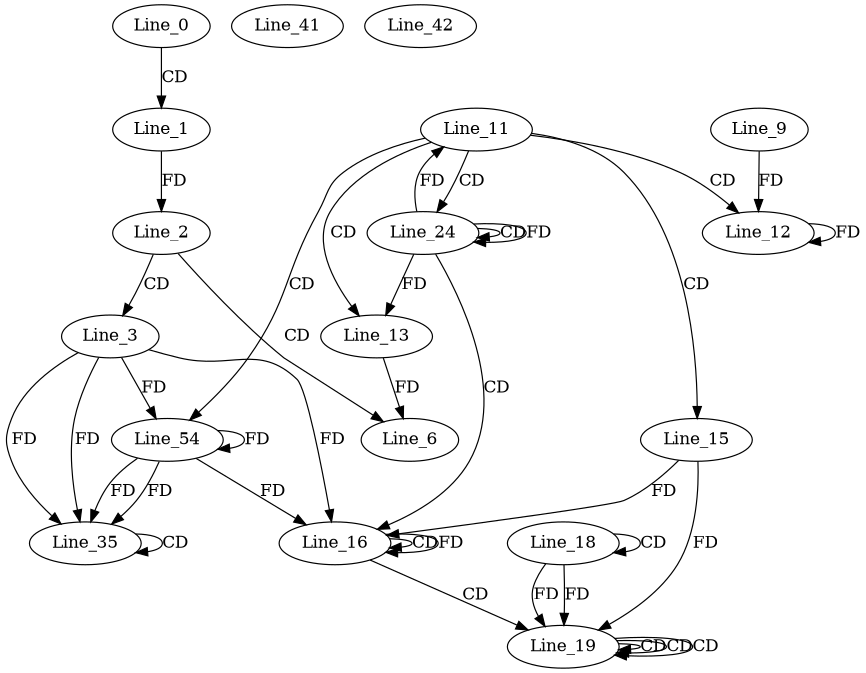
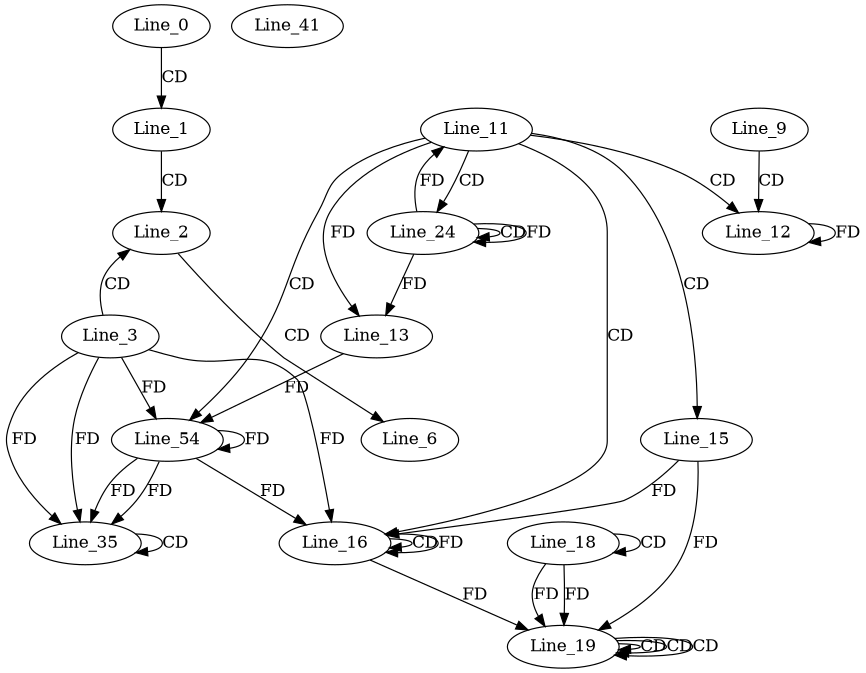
(421, 26) -> none
(174, 181) -> (174, 181)
(771, 181) -> (771, 181)
(343, 233) -> (343, 233)
(142, 280) -> (102, 283)
(391, 383) -> (278, 385)
(484, 407) -> (607, 389)
(475, 595) -> (475, 595)
